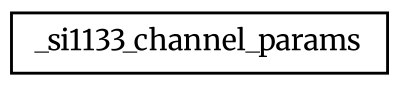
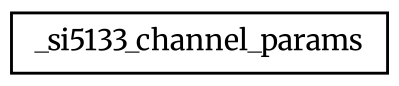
(200, 43) -> (200, 43)
